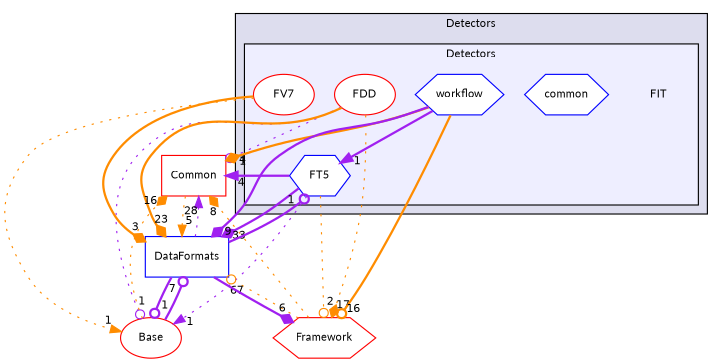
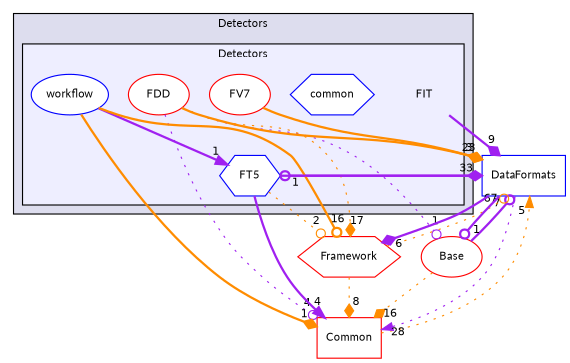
(460, 95) -> (70, 95)
(286, 151) -> (469, 131)
(30, 154) -> none
(252, 264) -> none
